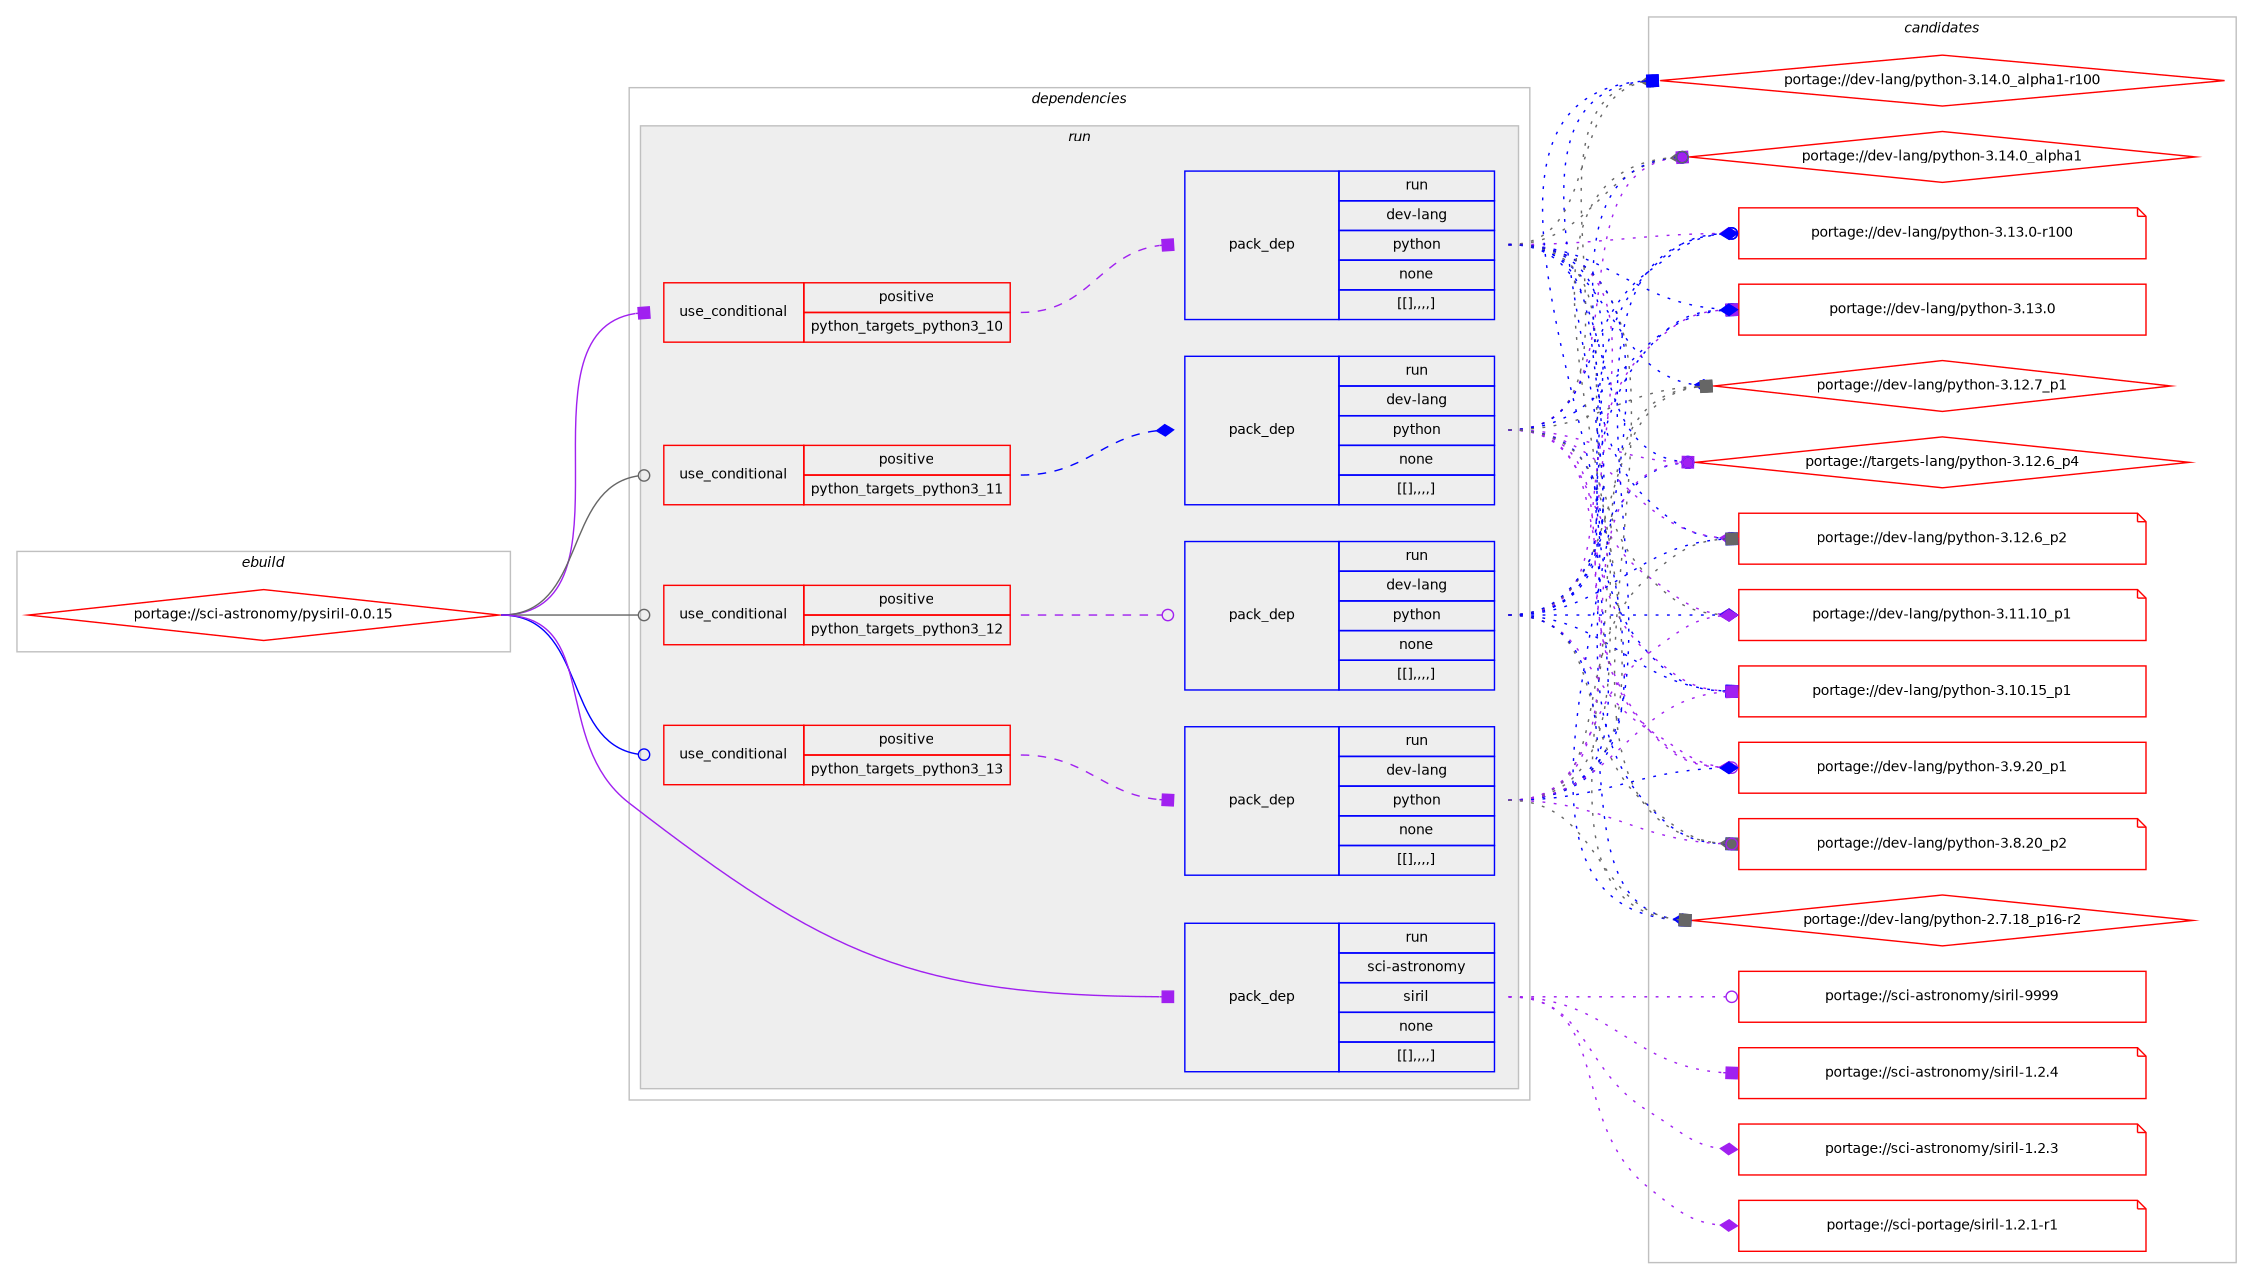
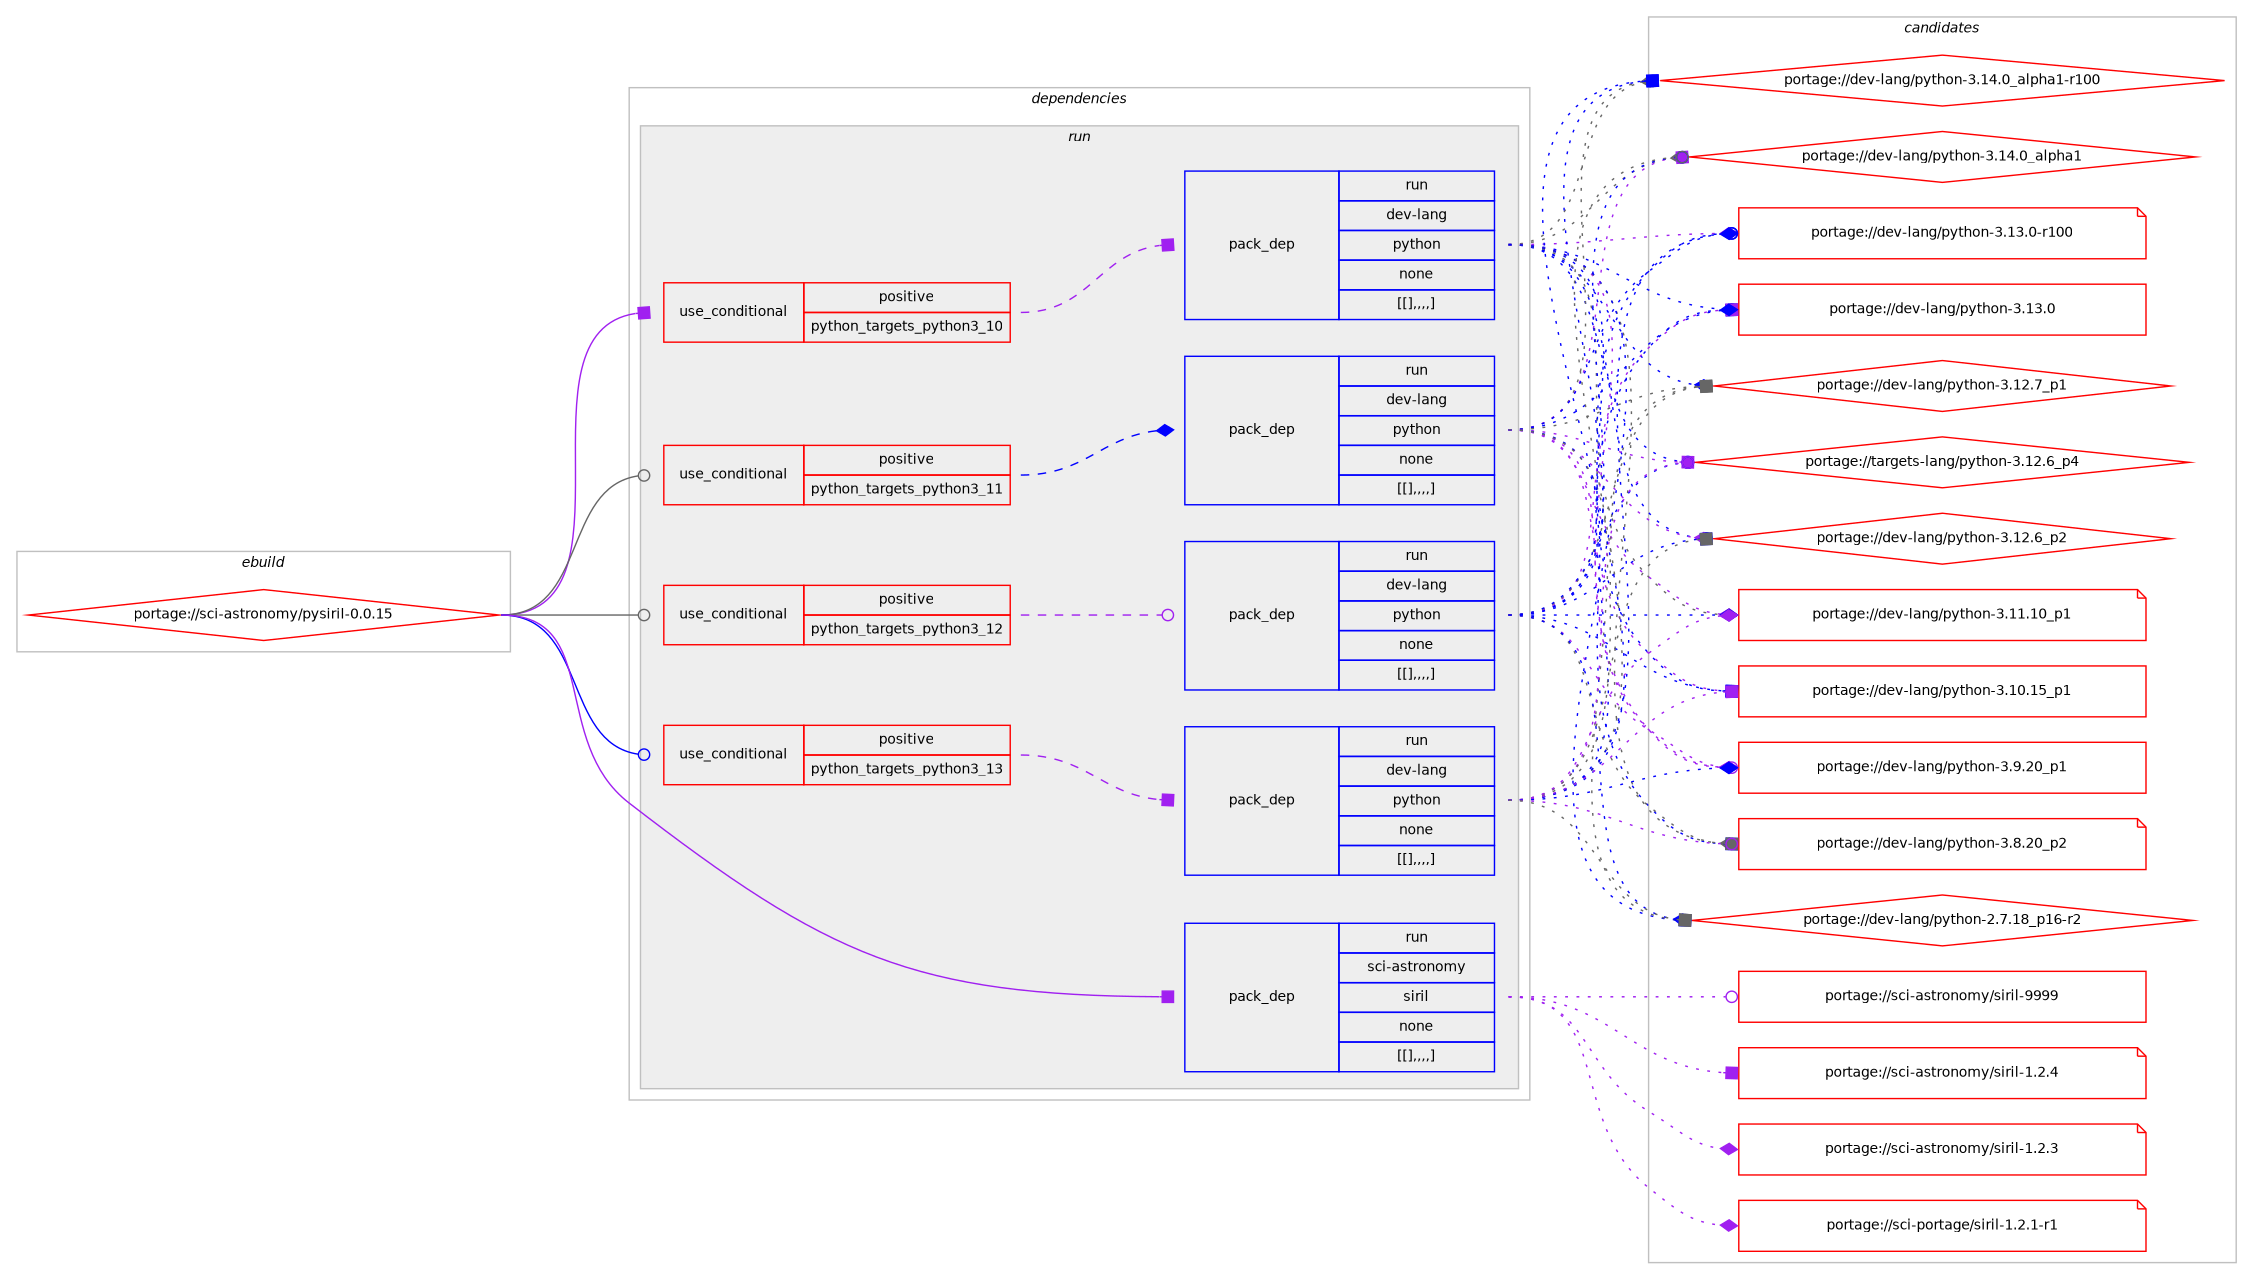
(1942, 539) -> (1942, 539)
